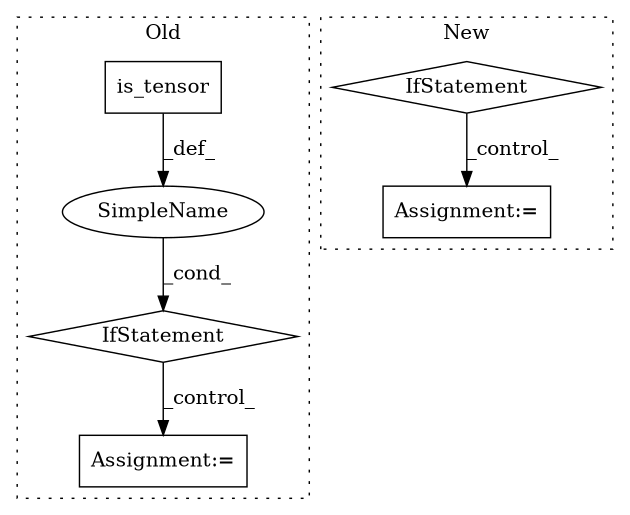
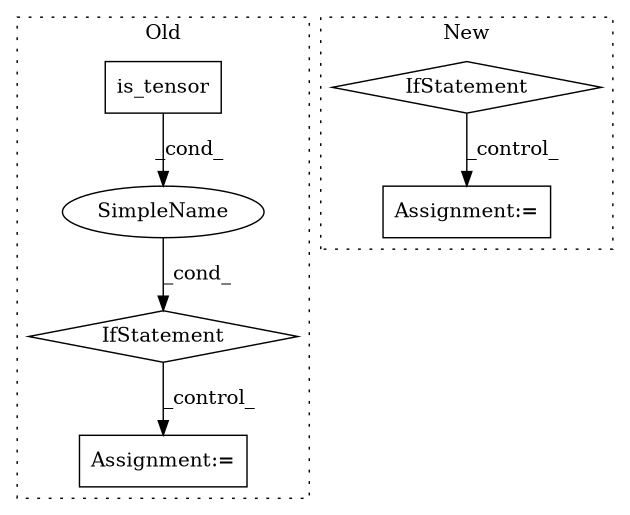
(190, 150) -> (190, 150)
